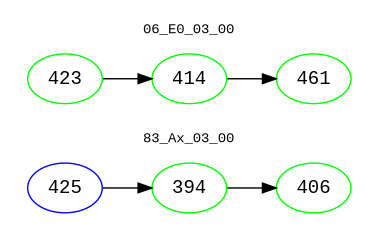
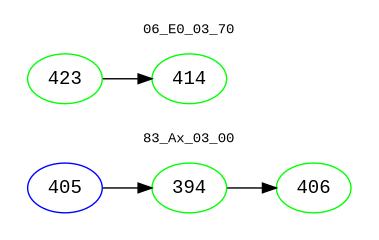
(189, 30) -> (189, 30)
(314, 79) -> none
(65, 188) -> (65, 188)
